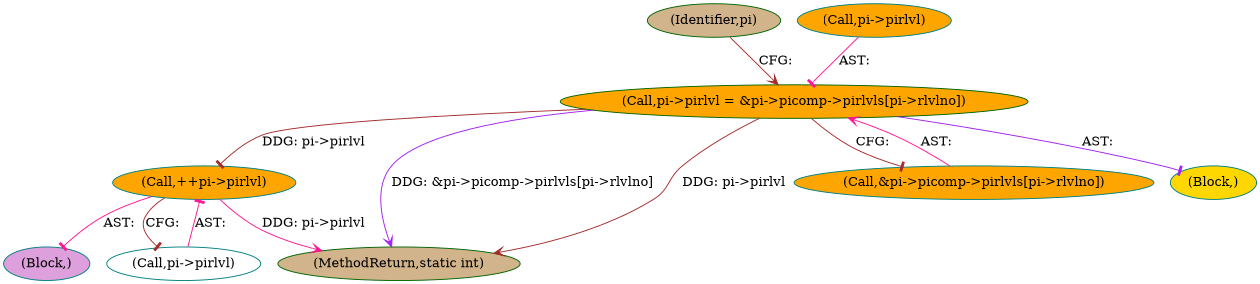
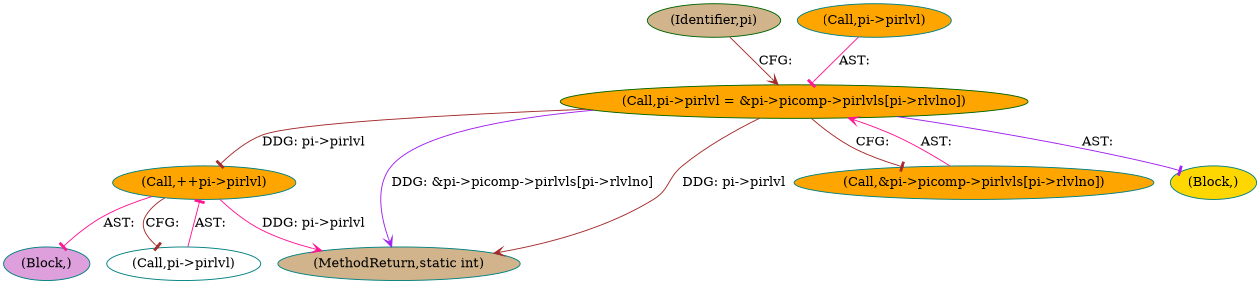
(399, 264) -> (399, 264)
